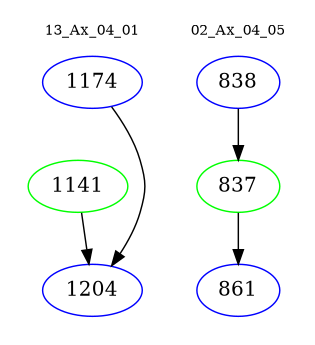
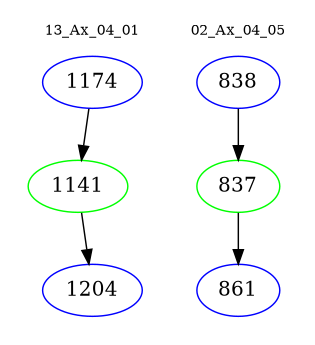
(144, 179) -> (86, 127)
